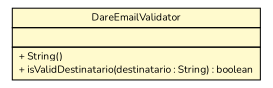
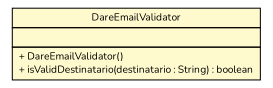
(41, 56) -> (71, 56)
